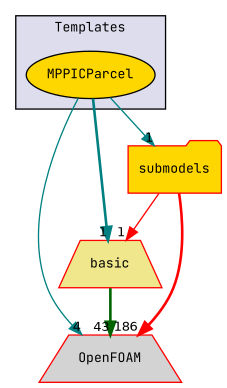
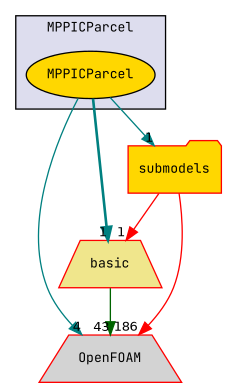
(91, 28) -> (91, 28)
(180, 264) -> (180, 264)
(110, 305) -> (110, 305)
